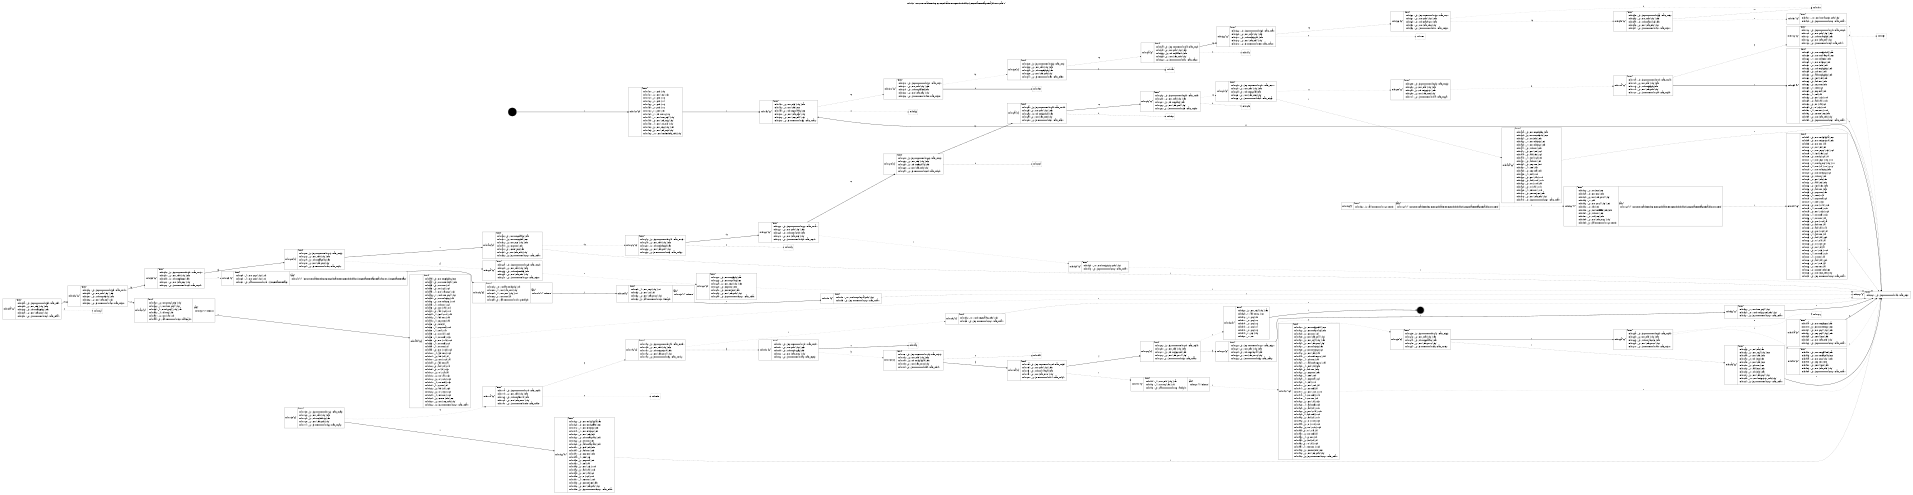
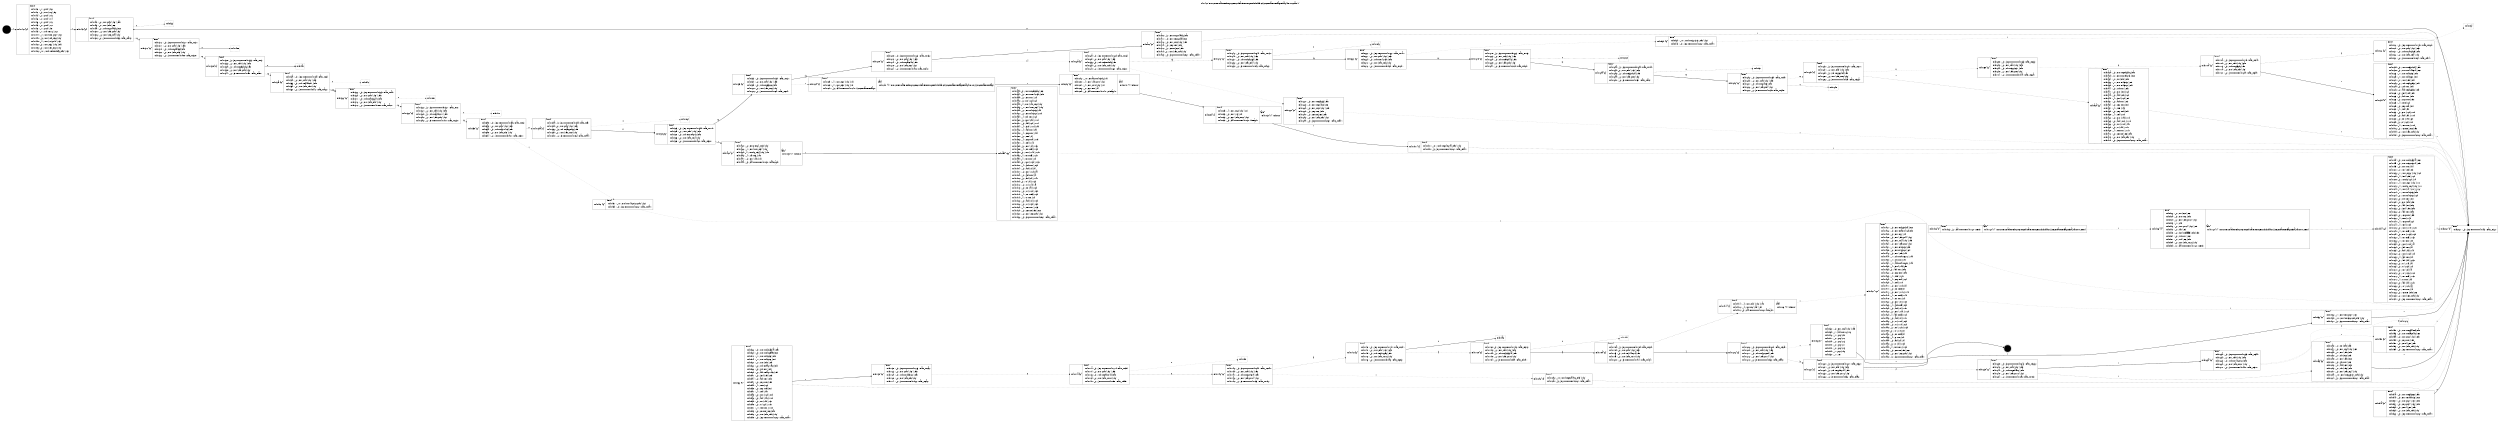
(1742, 14) -> (529, 129)
(583, 245) -> (1170, 61)
(449, 436) -> (831, 379)
